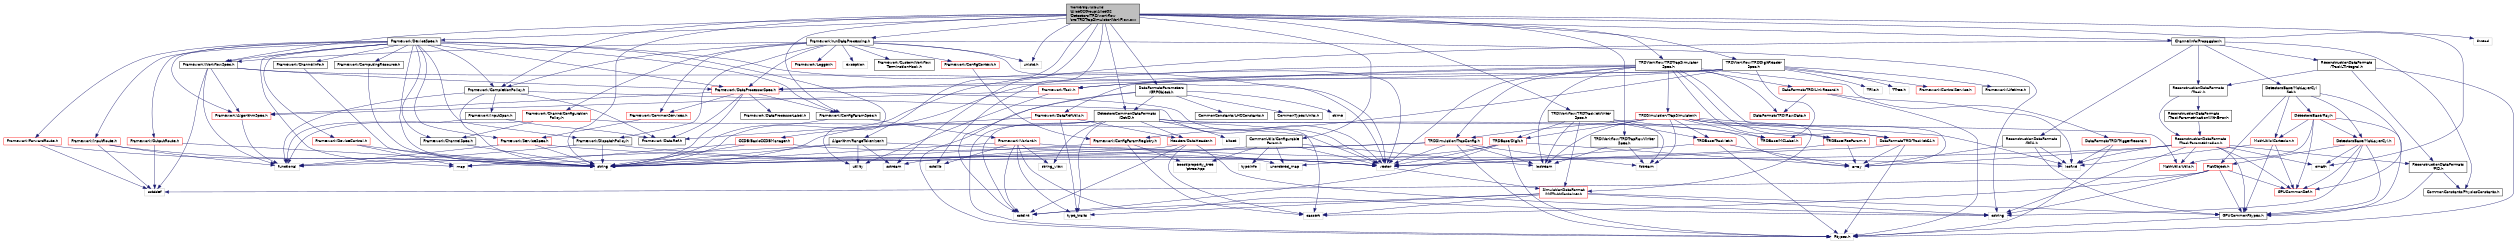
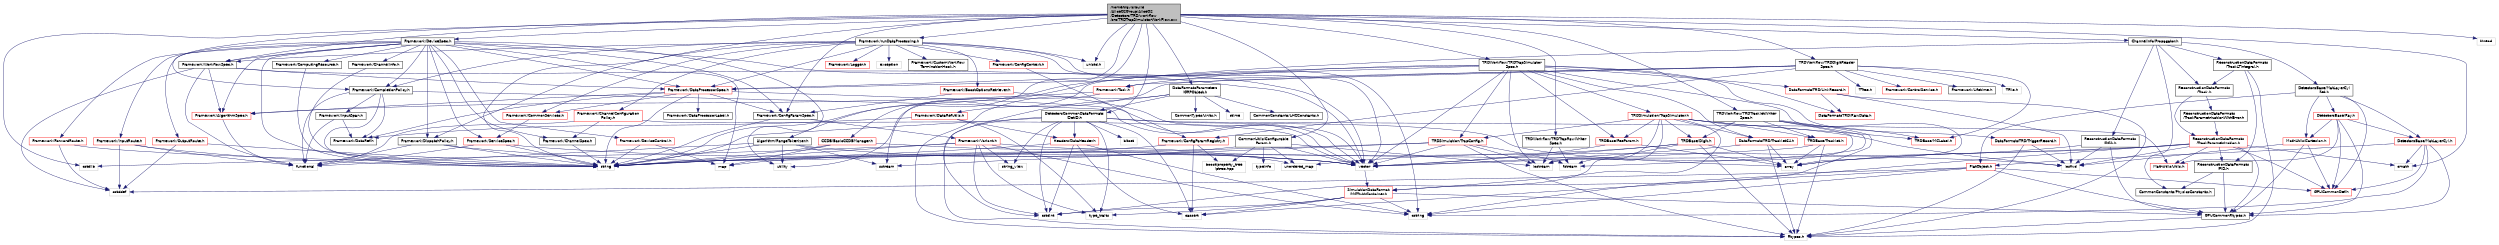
none -> (977, 90)
